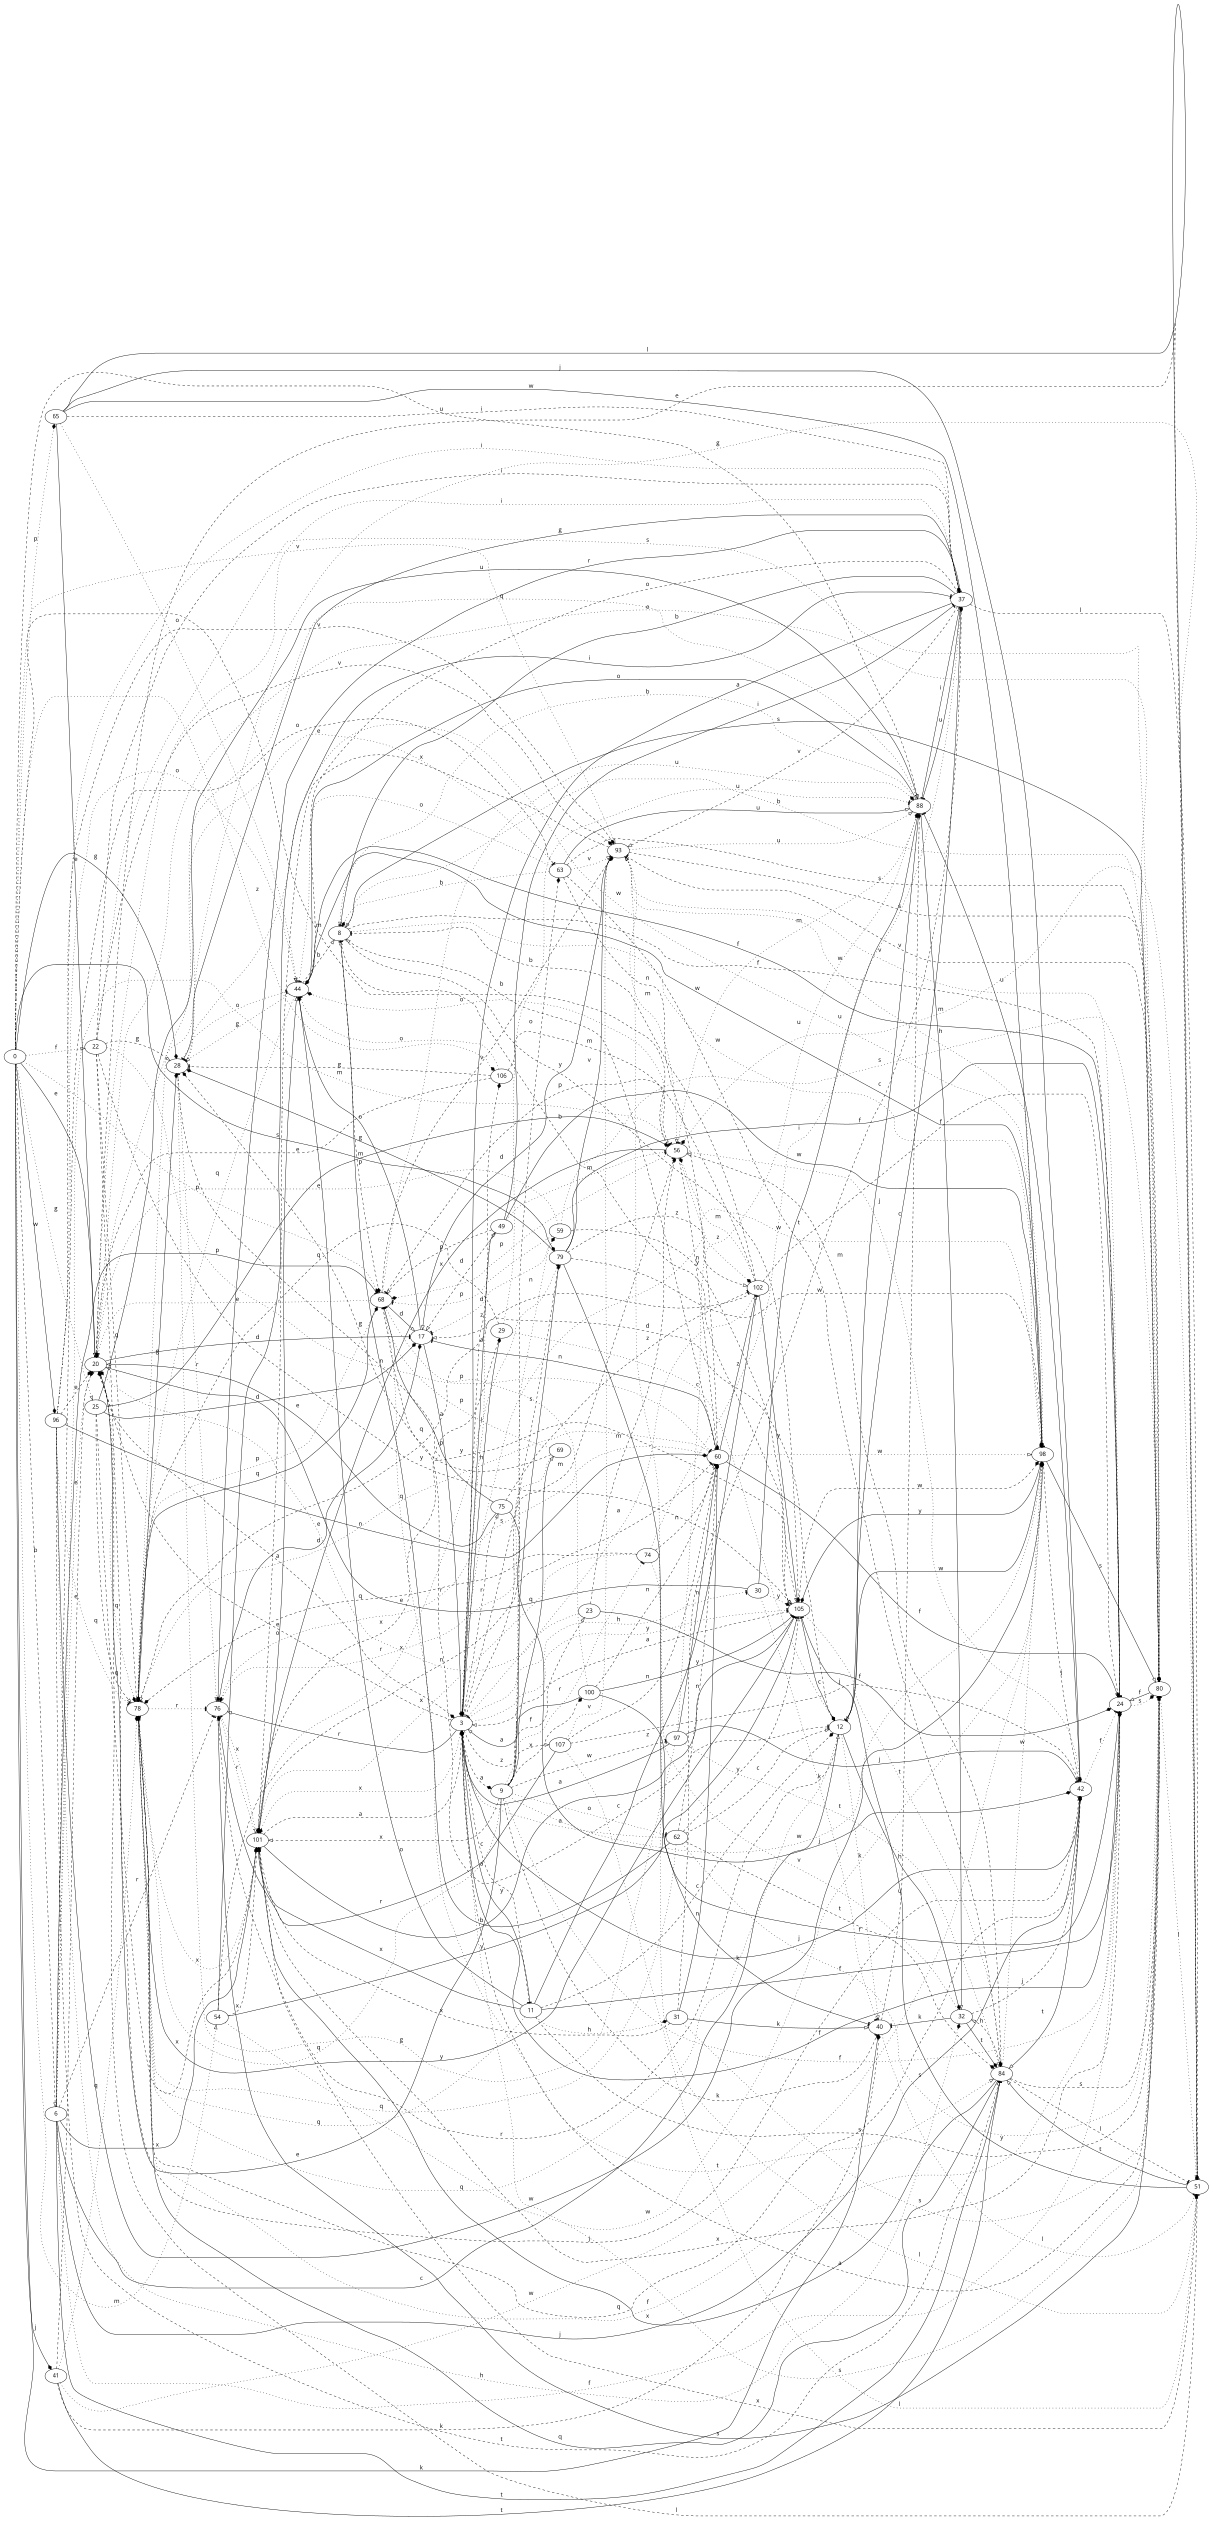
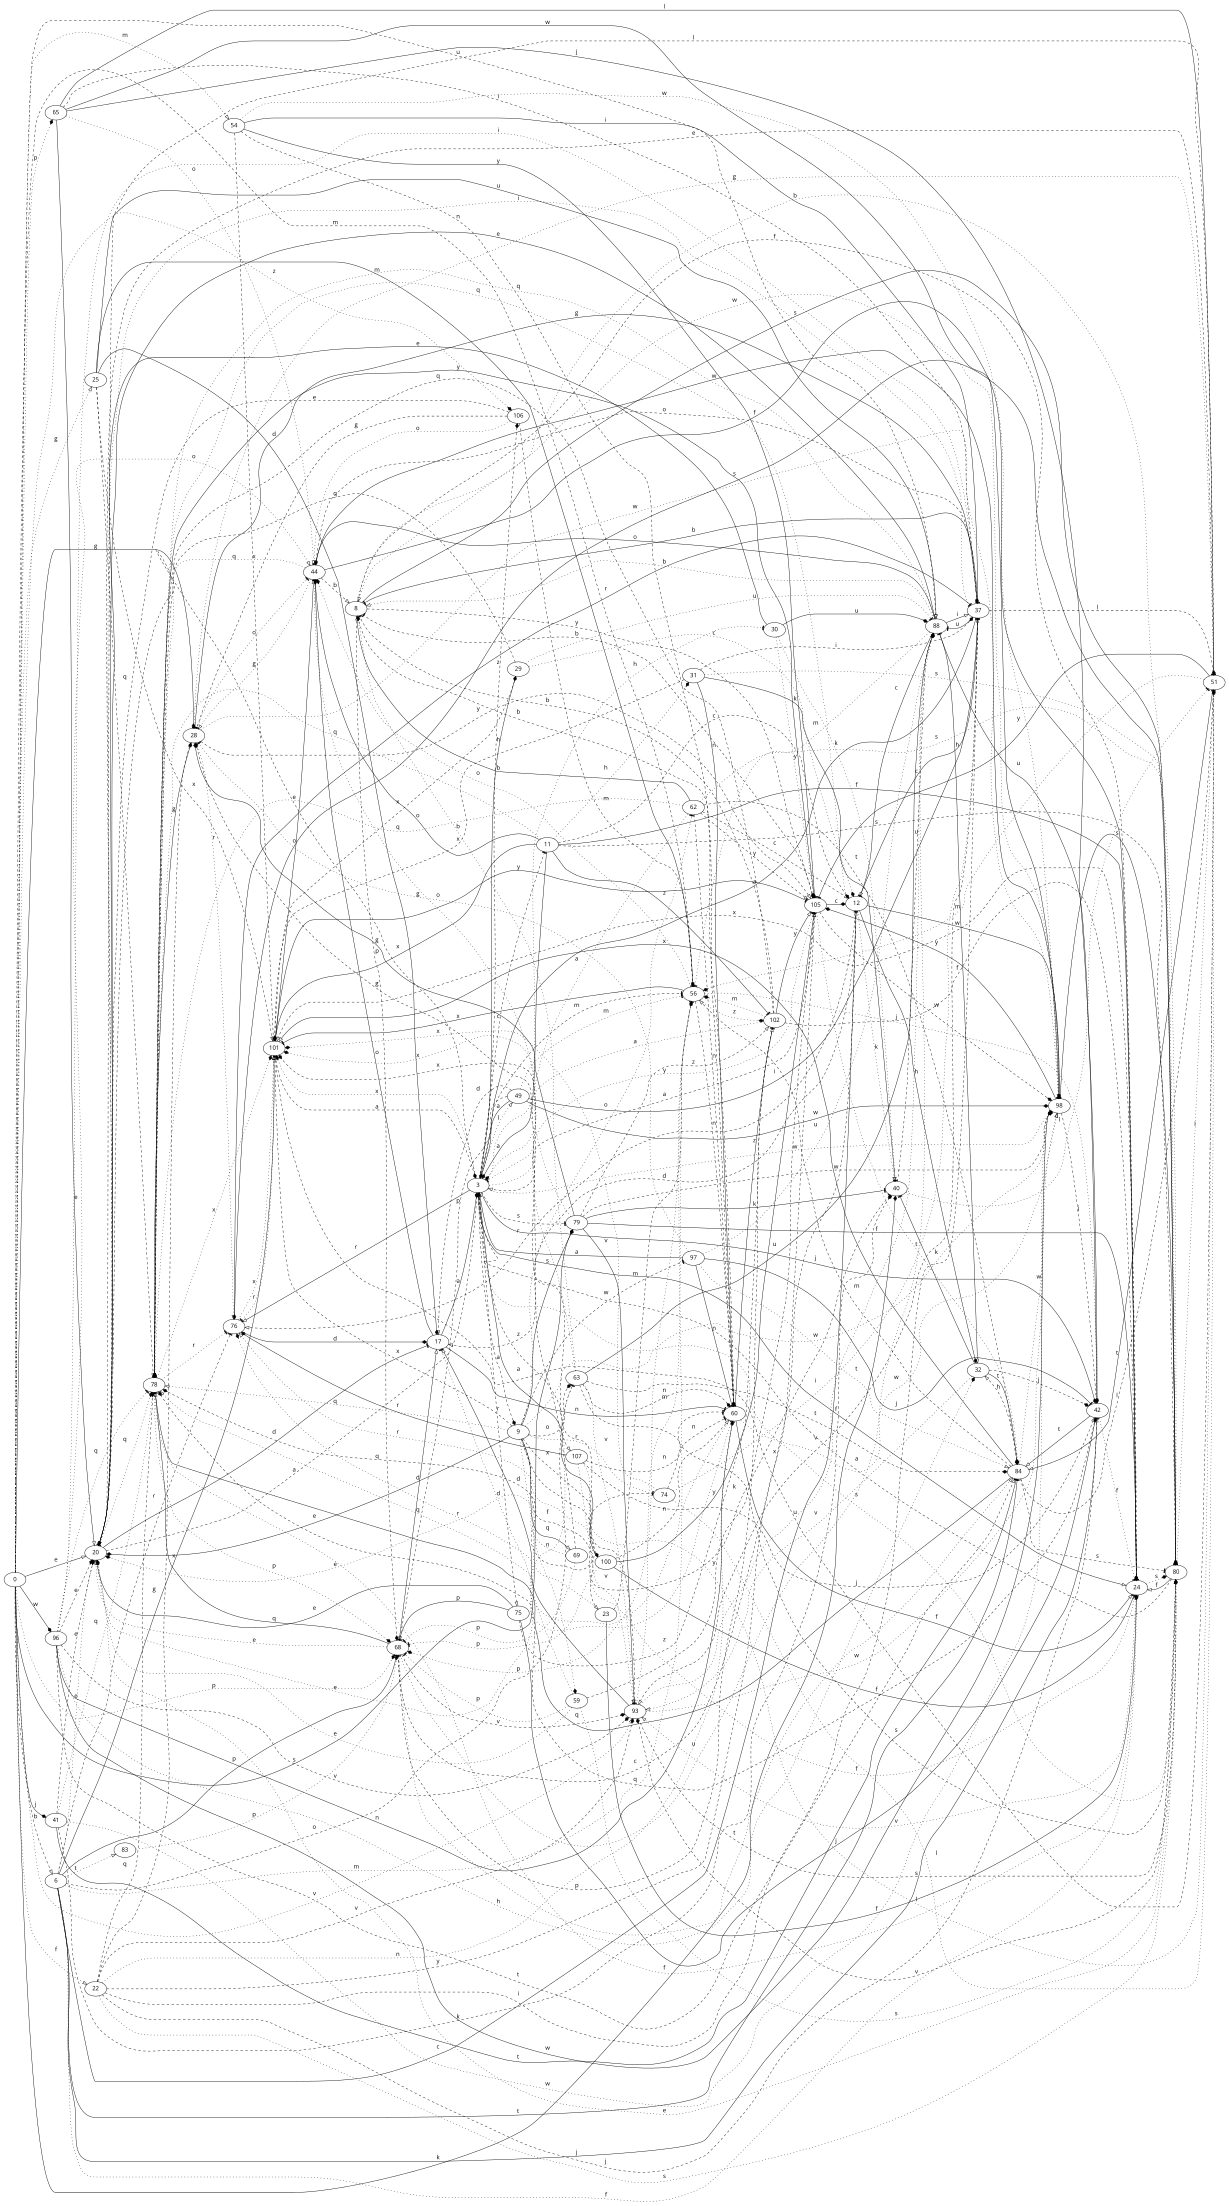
none -> (116, 445)
(1140, 997) -> (985, 1950)
(594, 1370) -> (574, 1414)
none -> (125, 1850)
